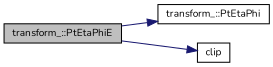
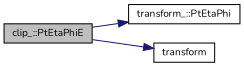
(63, 33) -> (48, 33)
(214, 53) -> (184, 53)
